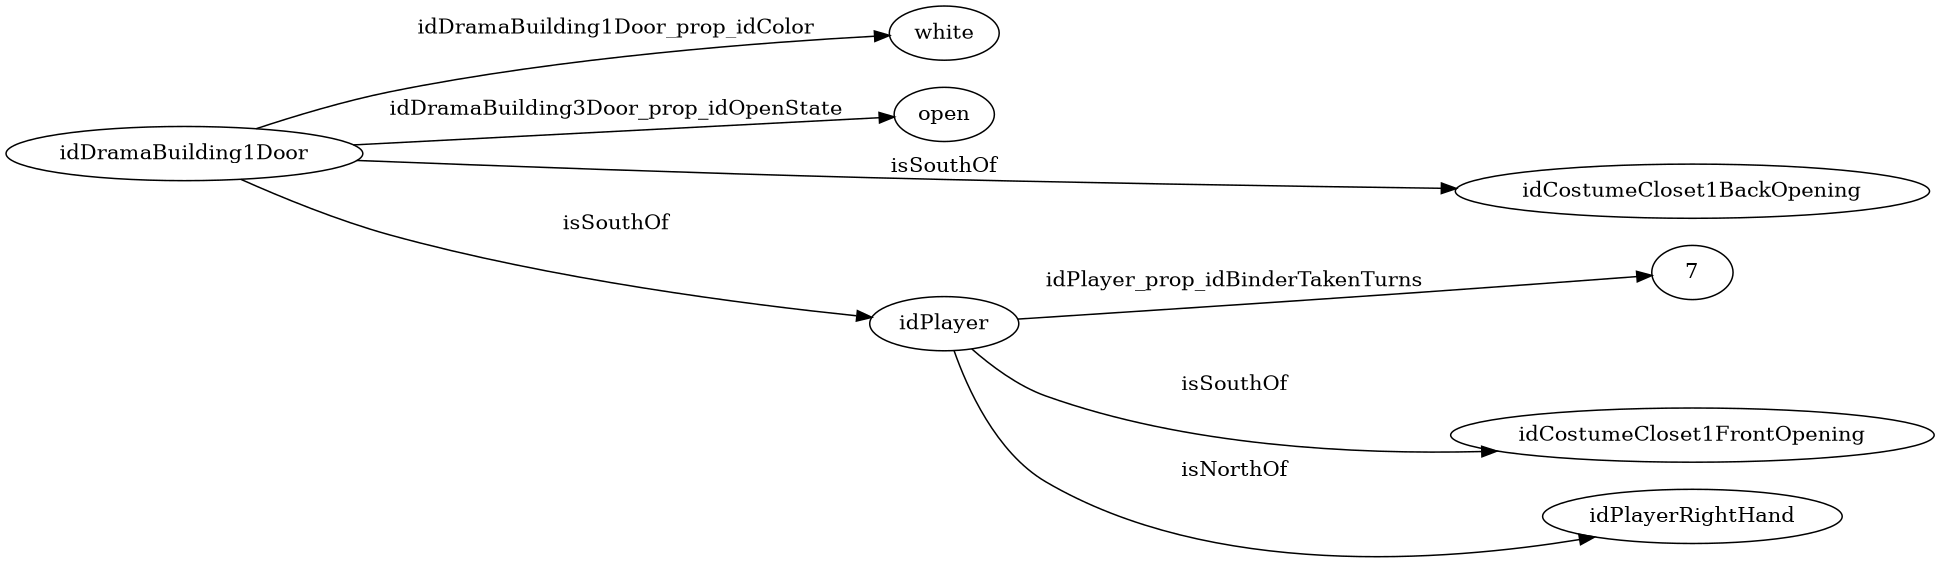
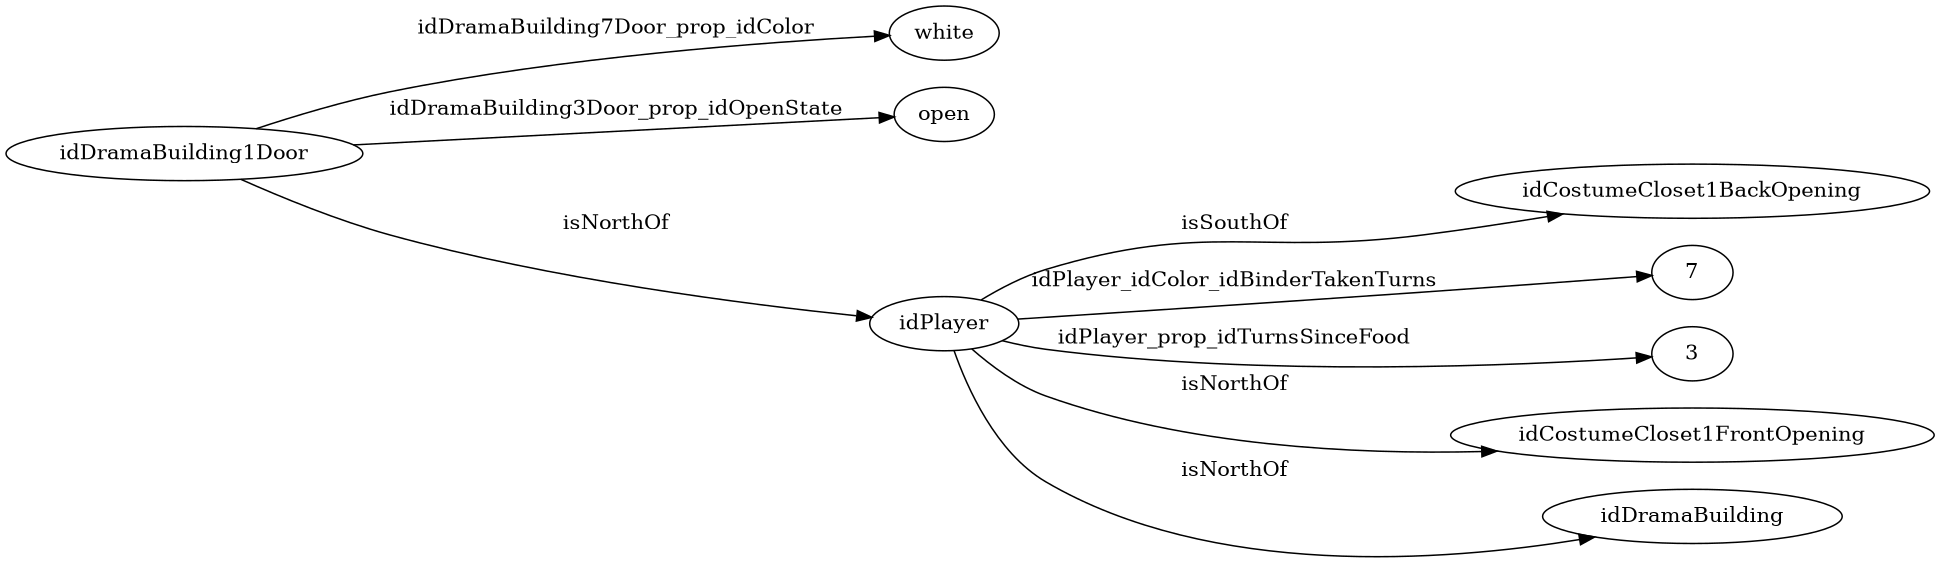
(616, 28) -> (616, 28)
(899, 178) -> (1260, 242)
(616, 224) -> (616, 224)
(1235, 281) -> (1235, 281)
none -> (1692, 354)
(1235, 385) -> (1235, 385)
(1692, 516) -> (1692, 516)
